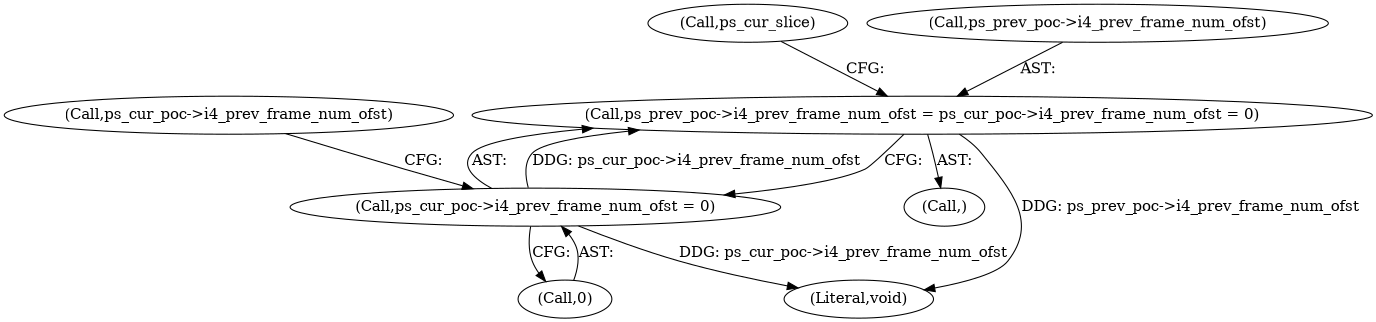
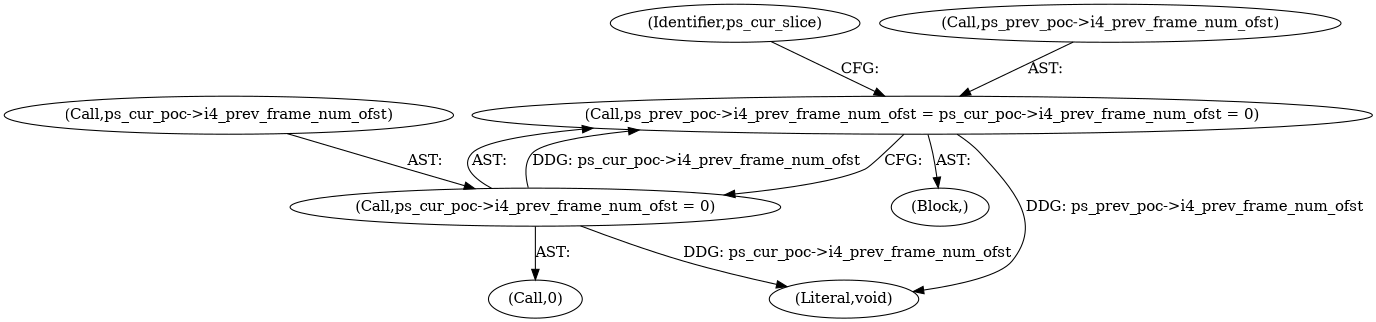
(748, 23) -> (735, 23)
(426, 161) -> (428, 161)
(944, 207) -> (940, 207)
(554, 253) -> (555, 253)
(578, 256) -> none
